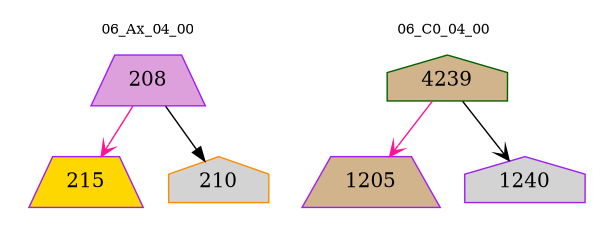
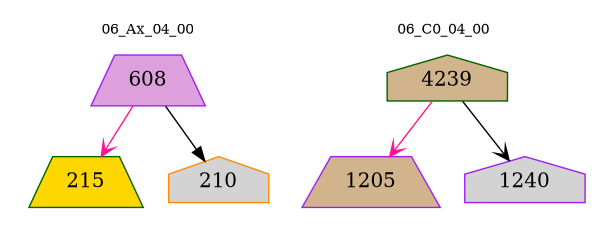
(148, 80) -> (148, 80)
(86, 182) -> (86, 182)
